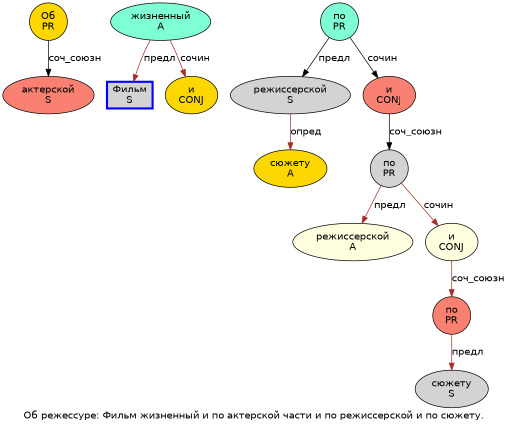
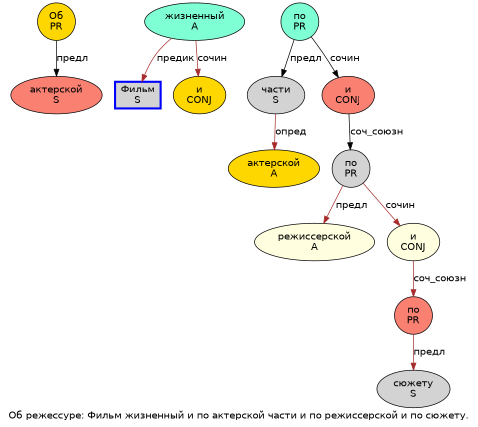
(75, 58) -> (73, 58)
(160, 58) -> (176, 58)
(290, 95) -> (276, 95)
(290, 169) -> (274, 169)
